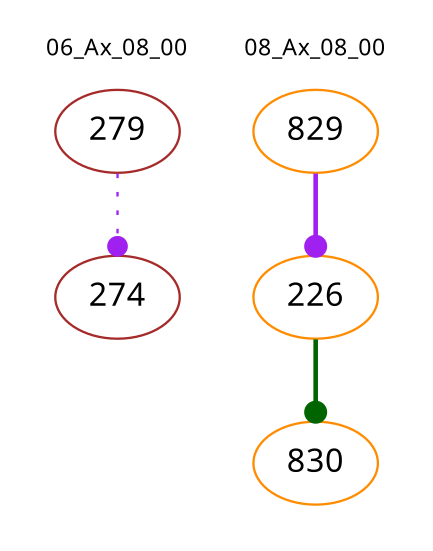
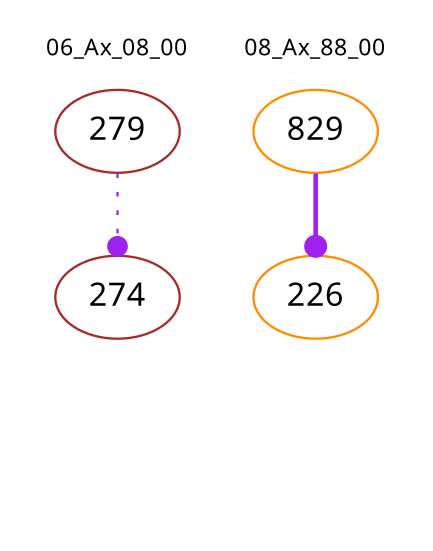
(316, 50) -> (316, 50)
(316, 463) -> none
